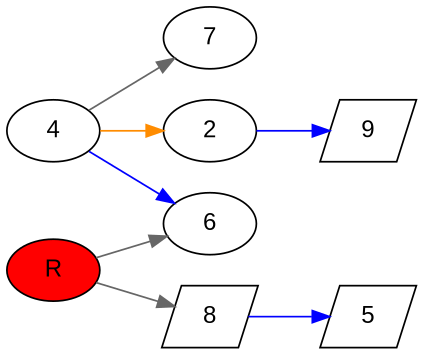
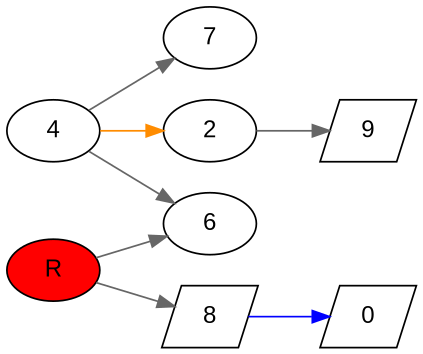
(284, 131) -> (284, 131)
(124, 173) -> (124, 173)
(368, 317) -> (368, 317)
